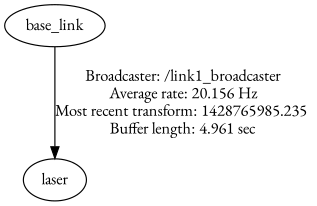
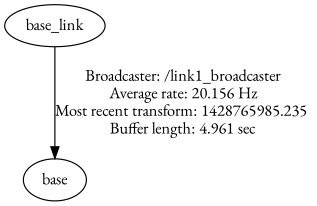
(55, 180) -> (55, 180)
